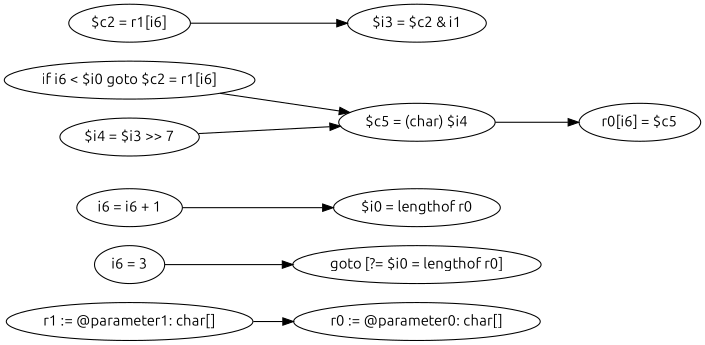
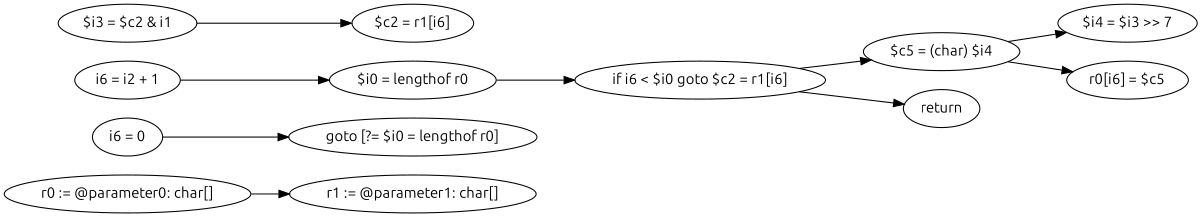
(264, 23) -> (269, 23)
none -> (530, 80)
none -> (942, 109)
(264, 130) -> (1032, 38)
(130, 208) -> (128, 80)
(130, 265) -> (128, 137)
(268, 322) -> (265, 194)
